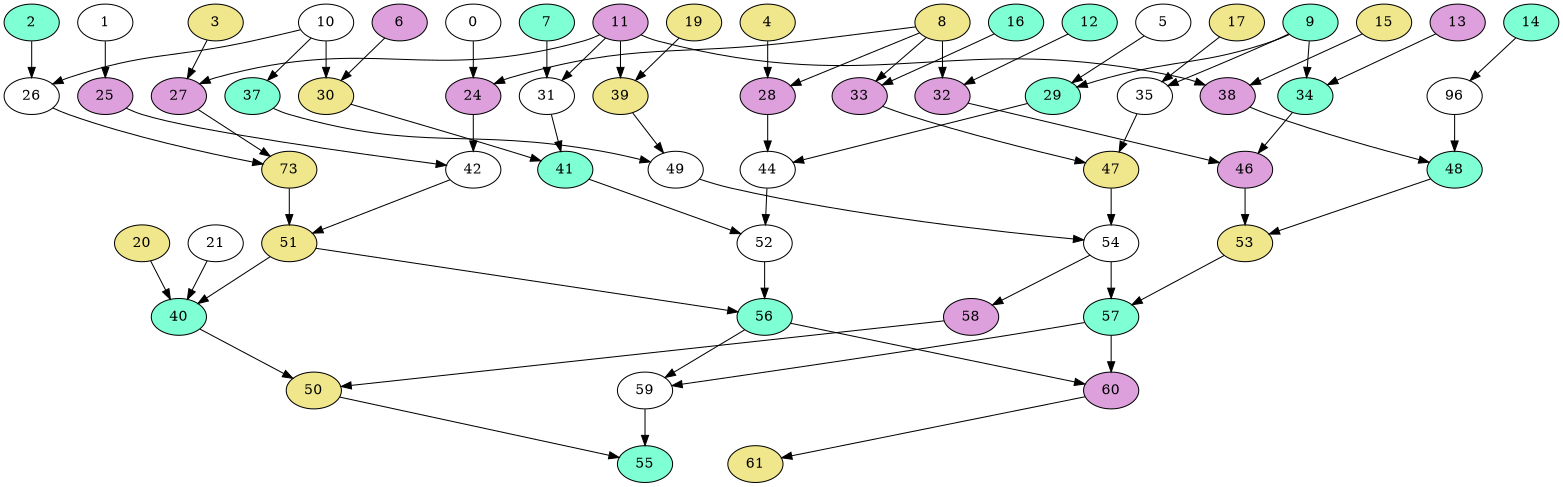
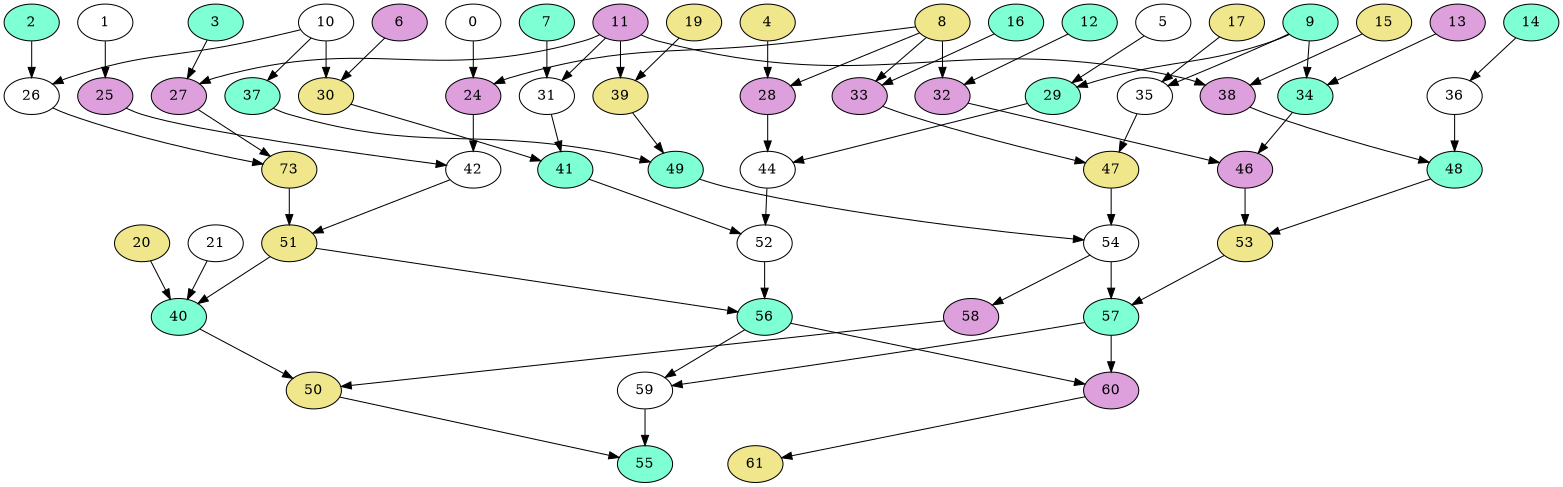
(216, 22) -> (216, 22)
(1455, 96) -> (1455, 96)
(676, 170) -> (676, 170)
